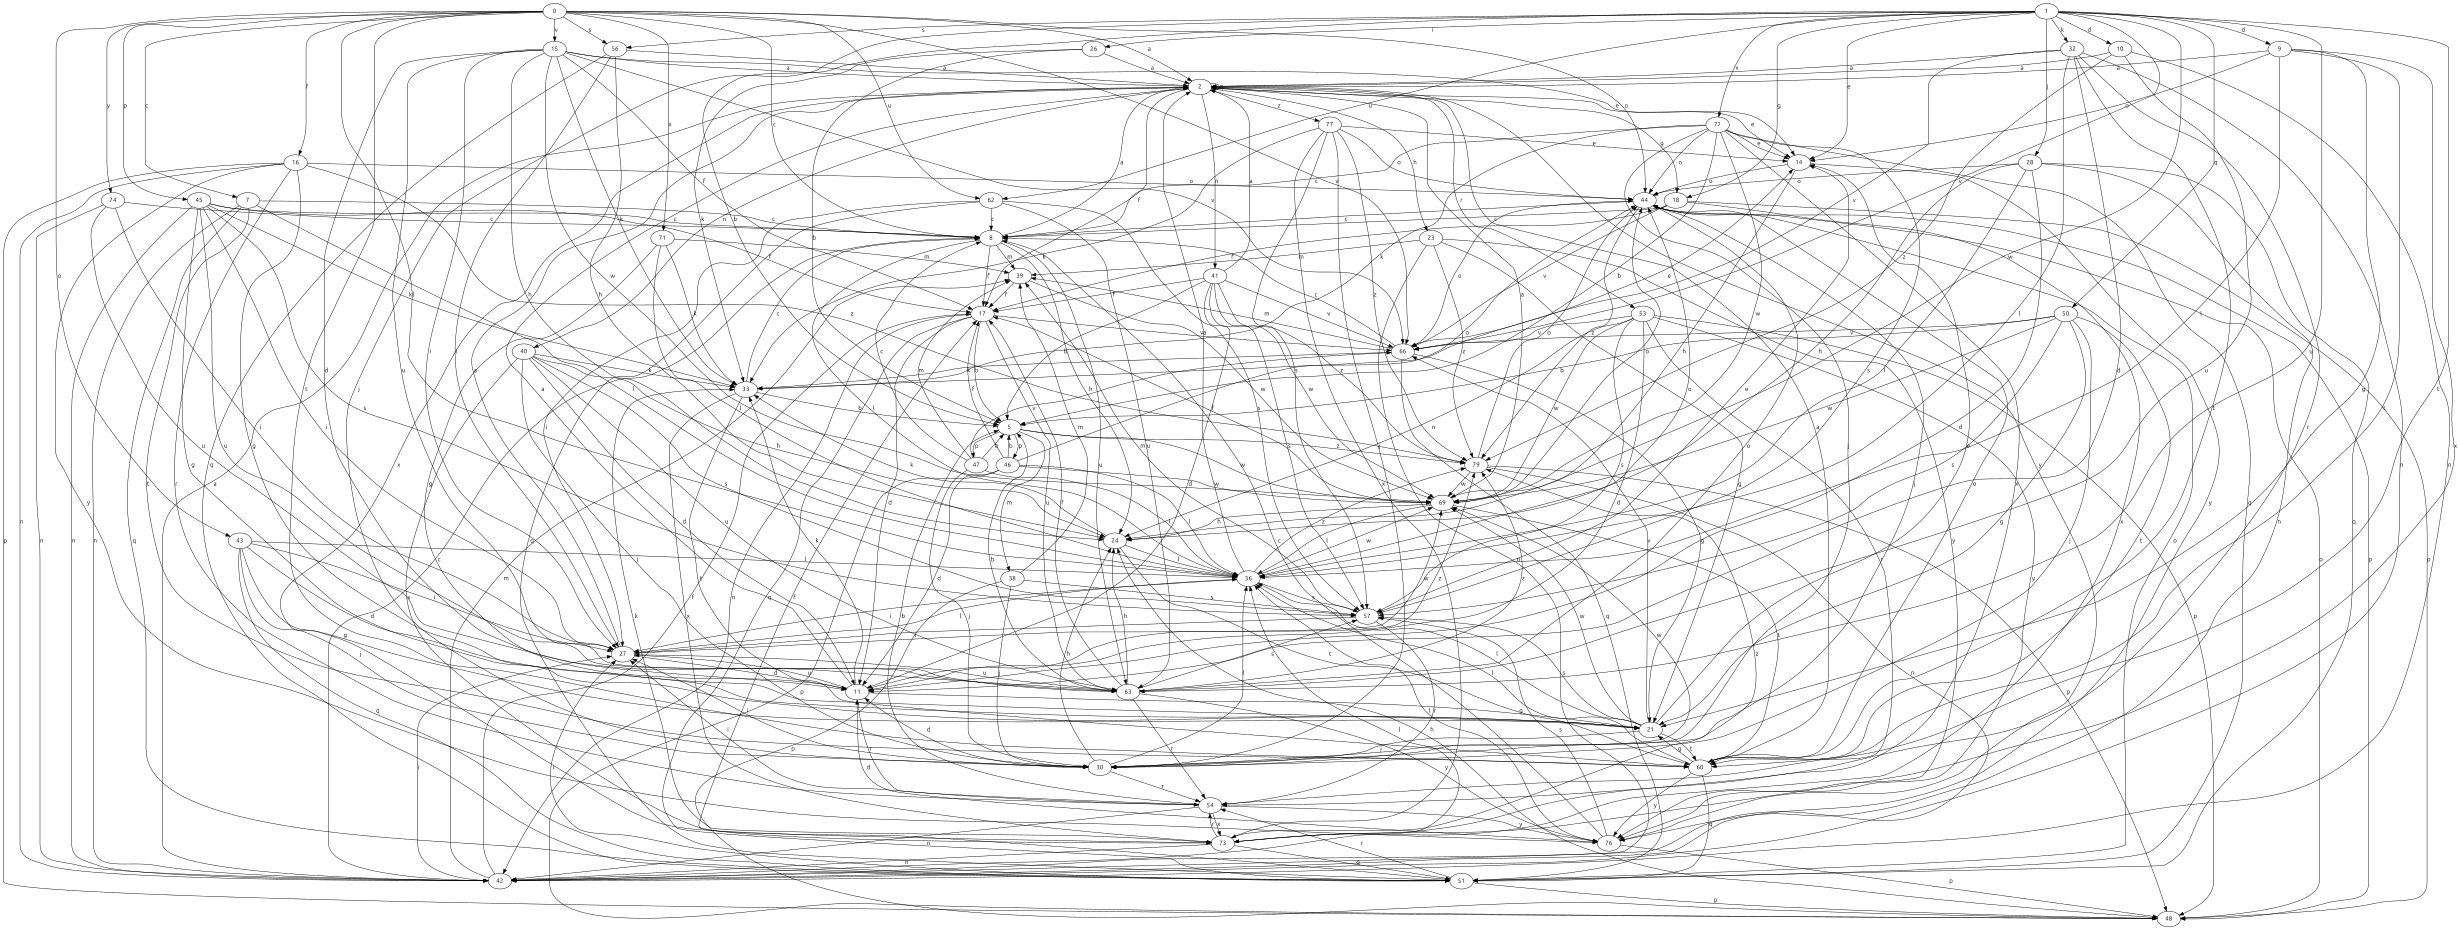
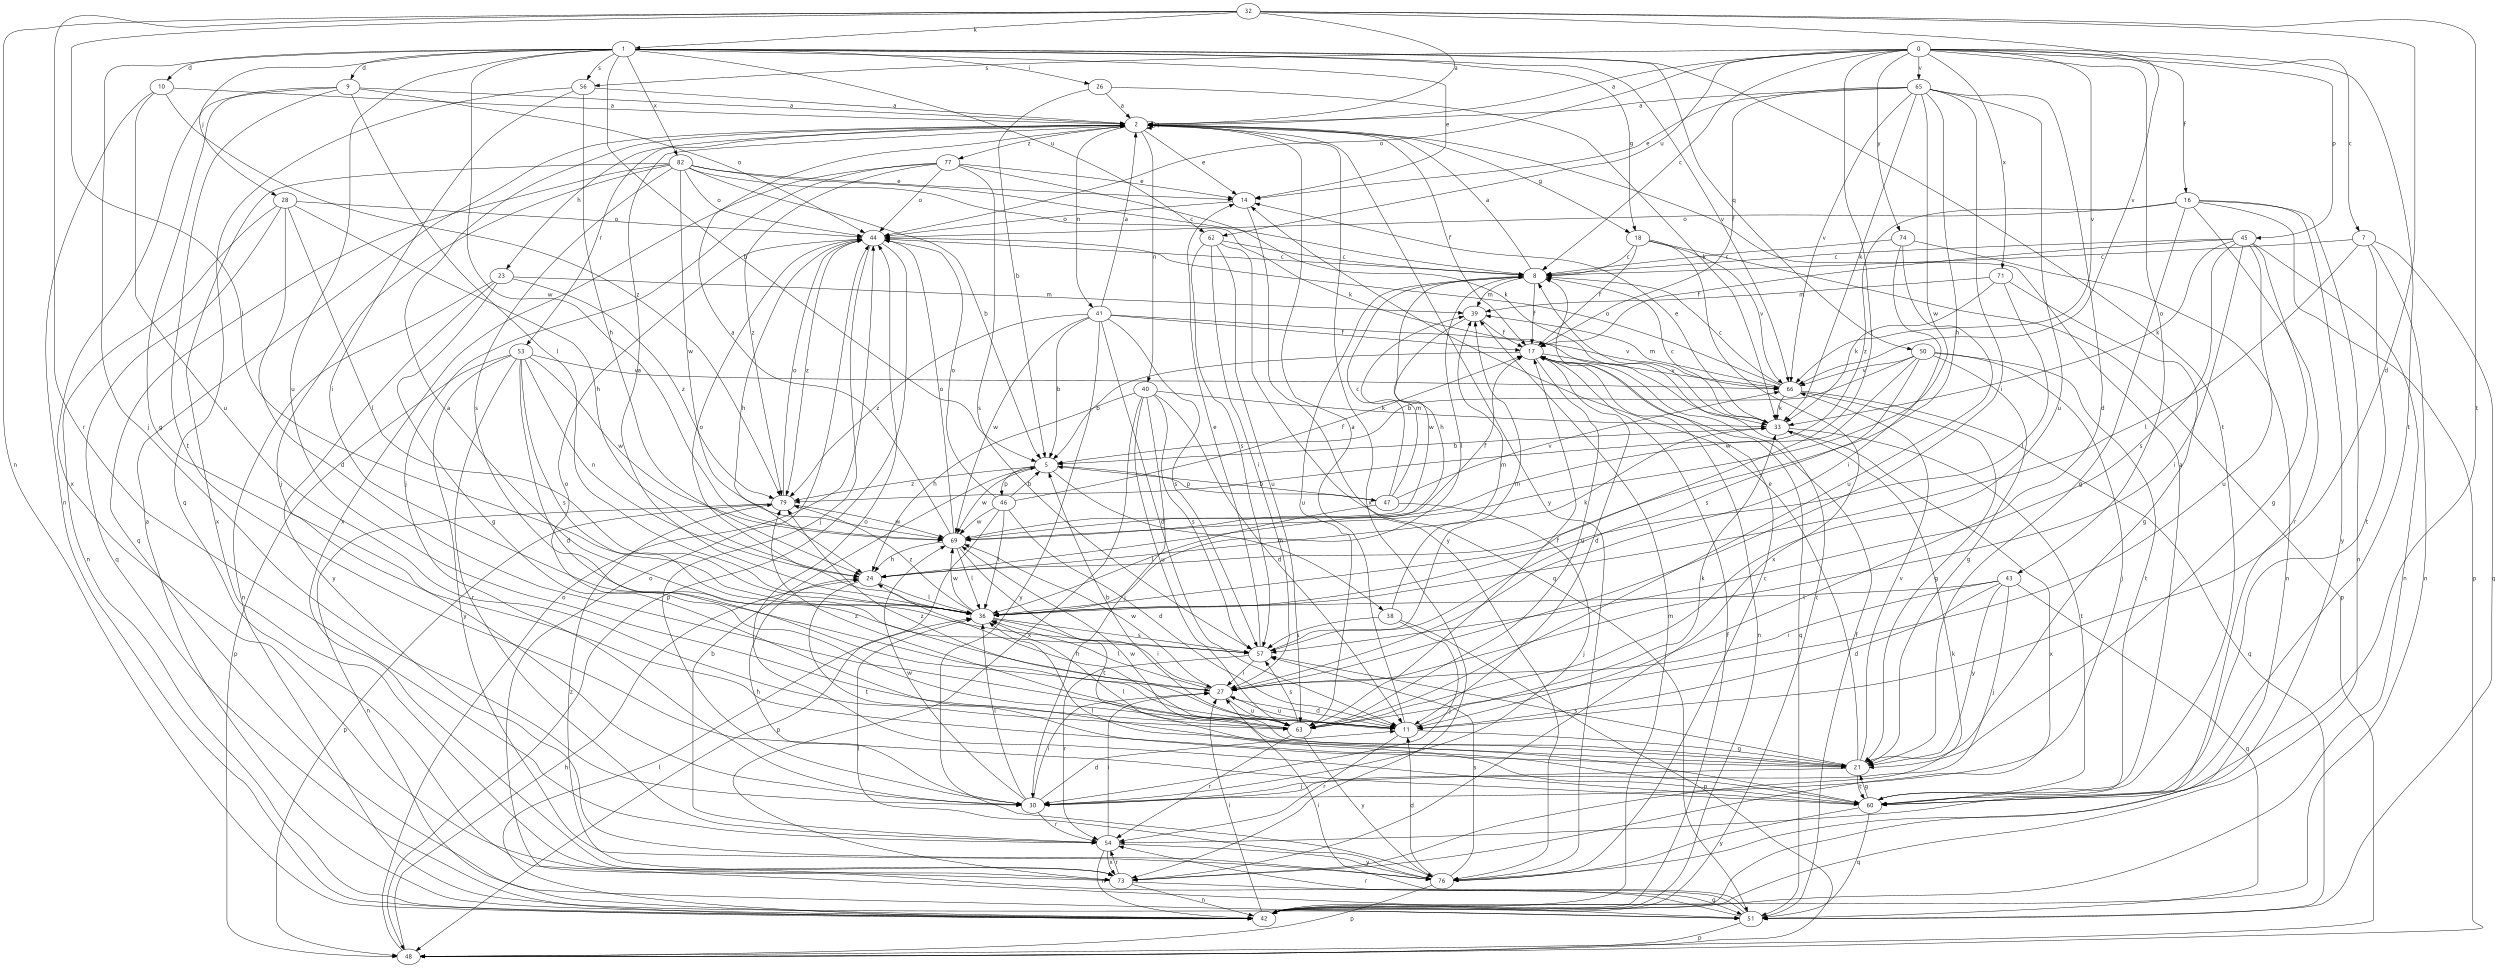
(2058, 28) -> (938, 30)
(555, 49) -> (1919, 87)
(2058, 120) -> (618, 132)
(1718, 125) -> (681, 163)
(1576, 469) -> (742, 400)
(345, 635) -> (1973, 673)
none -> (945, 771)
